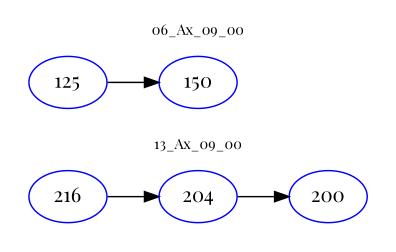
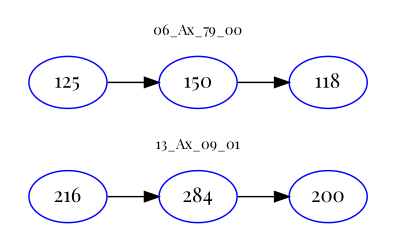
(198, 31) -> (198, 31)
none -> (328, 82)
(198, 145) -> (198, 145)
(198, 197) -> (198, 197)
